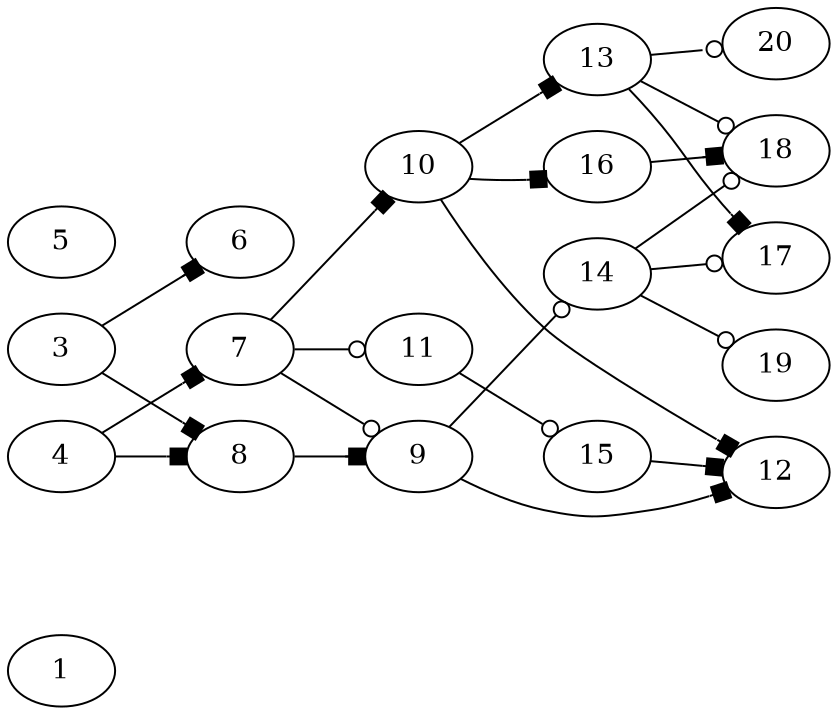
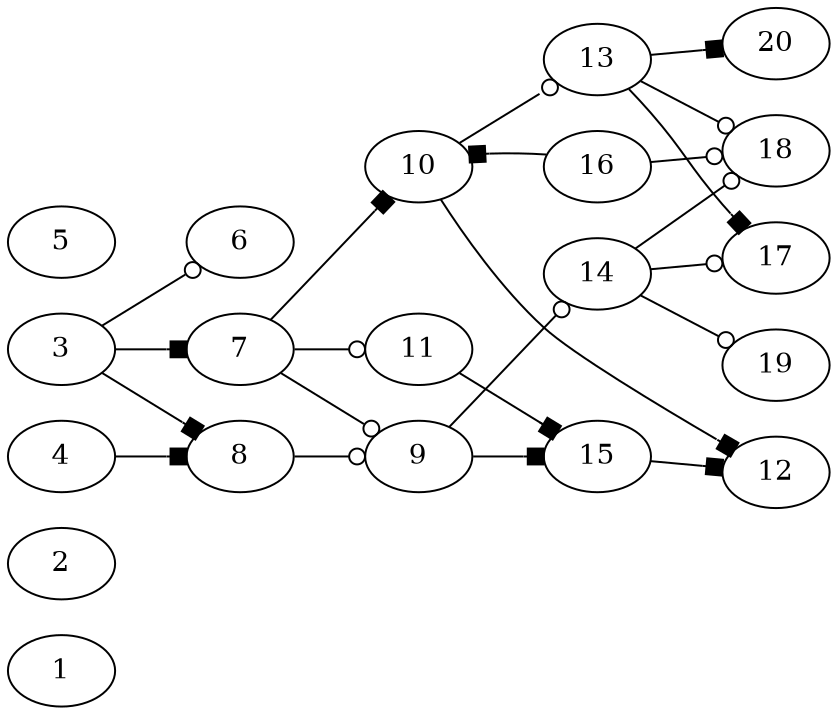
(677, 53) -> (677, 53)
(500, 118) -> (500, 118)
(672, 160) -> (672, 160)
(498, 180) -> (518, 153)
(144, 300) -> (144, 300)
(501, 399) -> (501, 399)
(138, 411) -> (141, 349)
(322, 456) -> (322, 456)
(583, 516) -> (498, 456)
none -> (62, 564)
